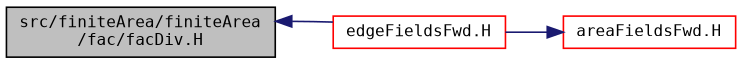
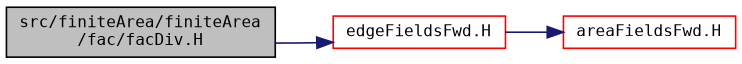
(313, 22) -> (296, 43)
